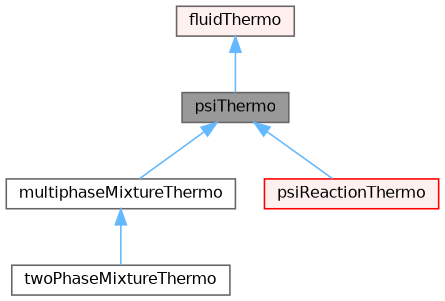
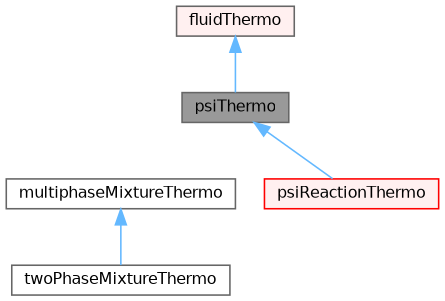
(172, 155) -> none
